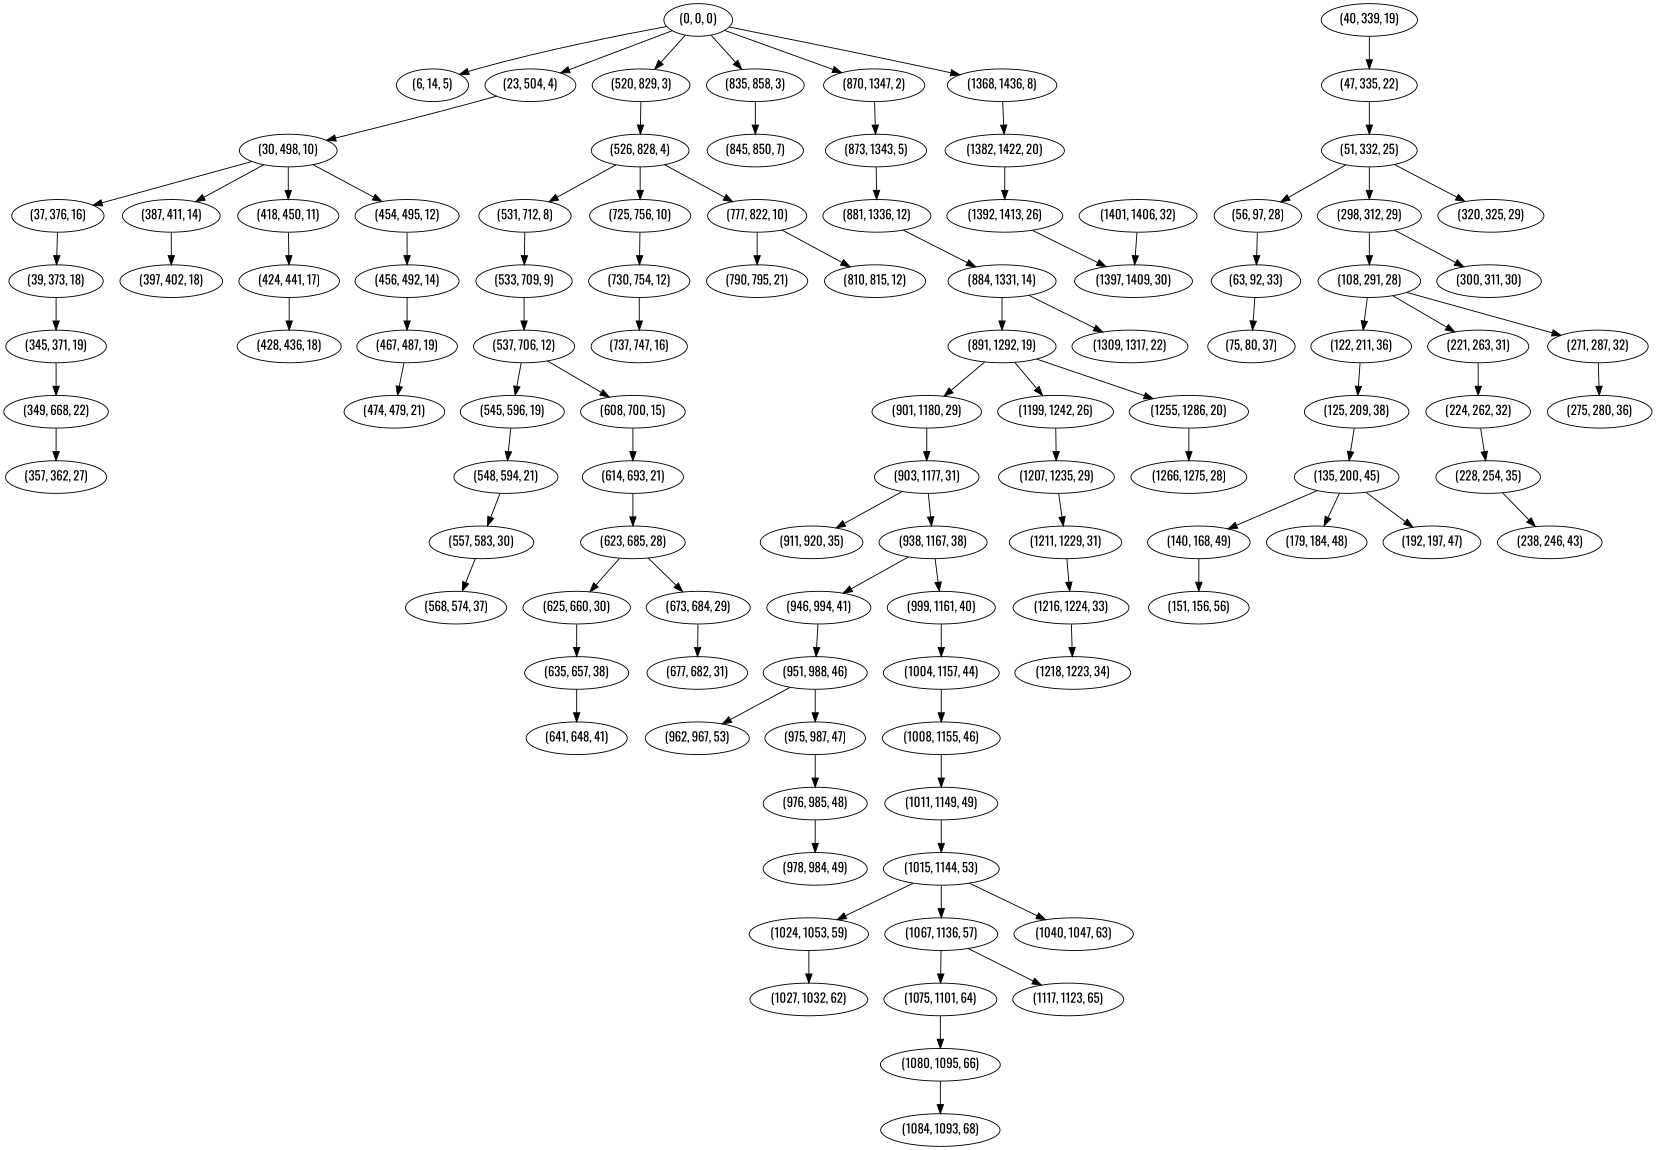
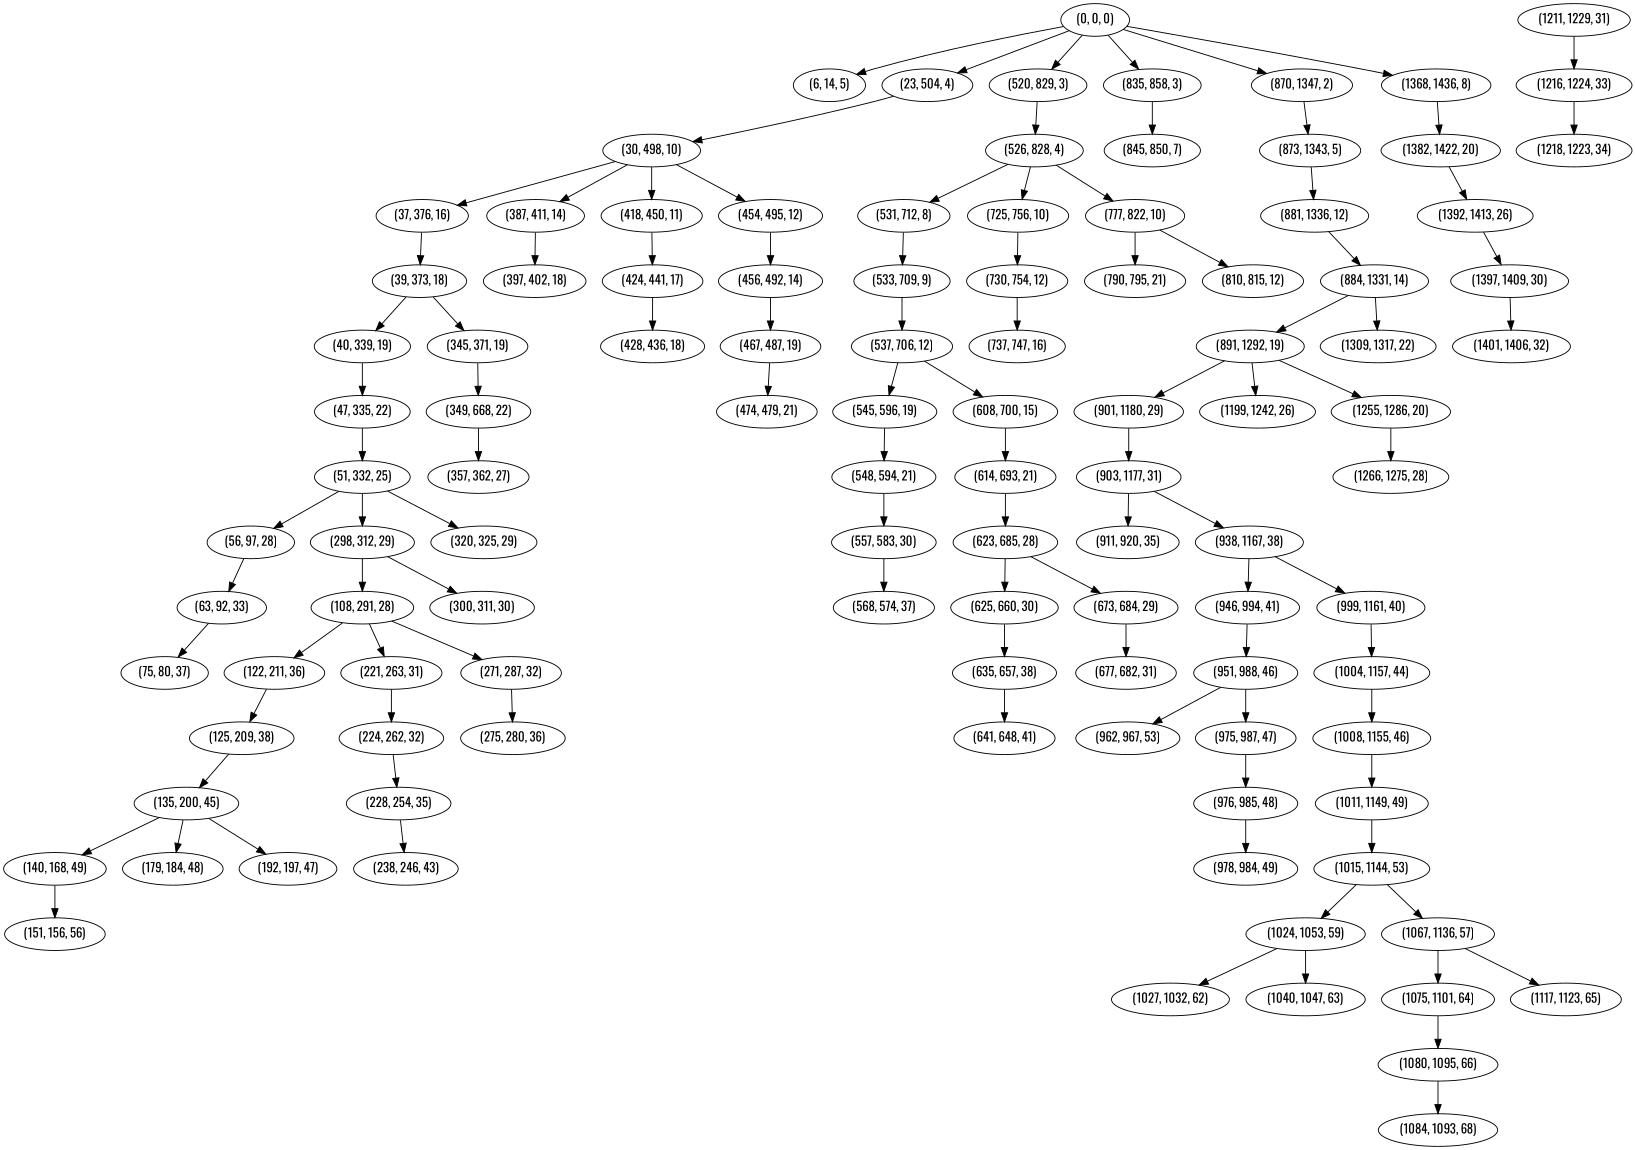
(1136, 244) -> (1510, 309)
none -> (394, 310)
(1056, 477) -> none
(1003, 899) -> (1306, 962)
